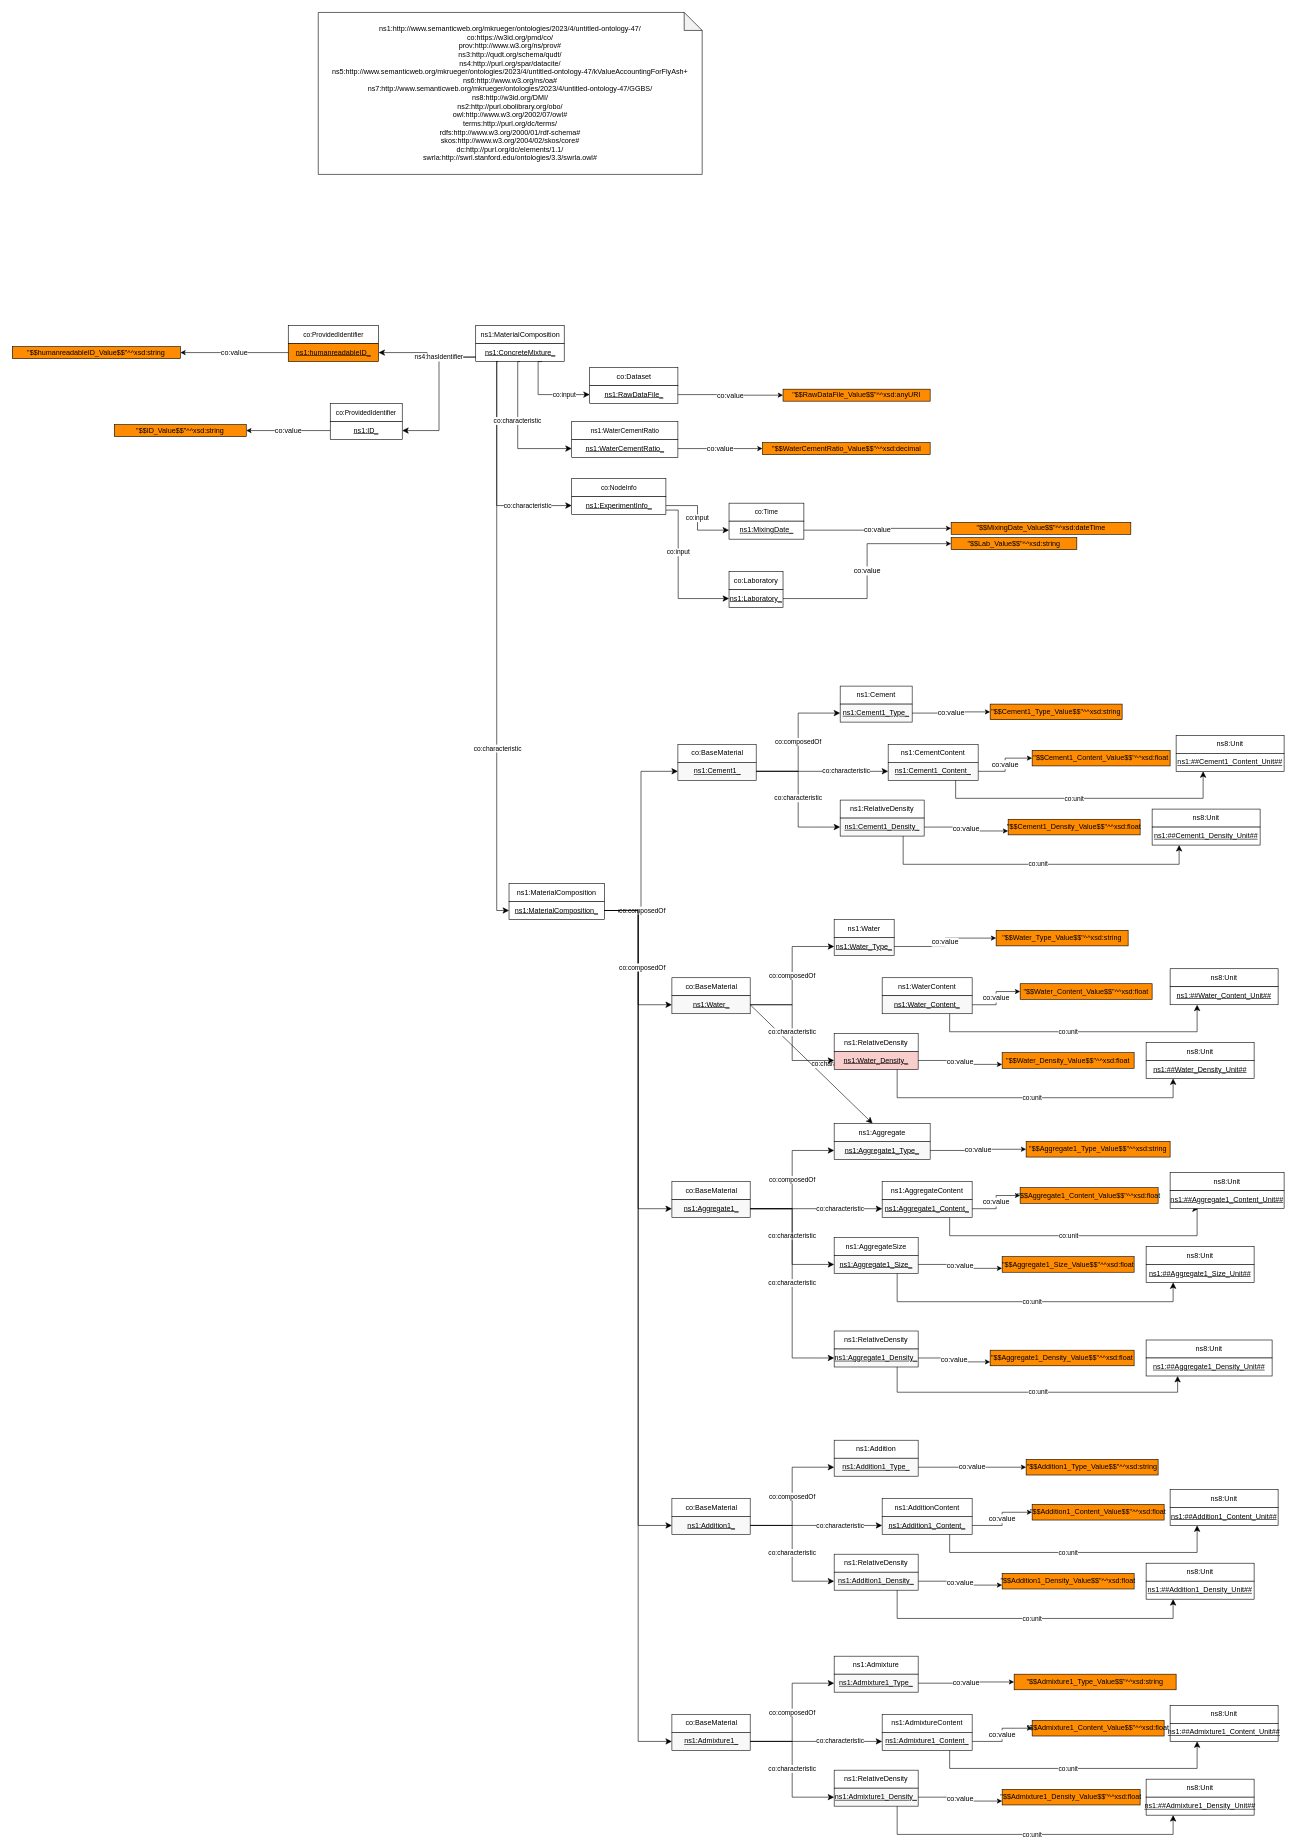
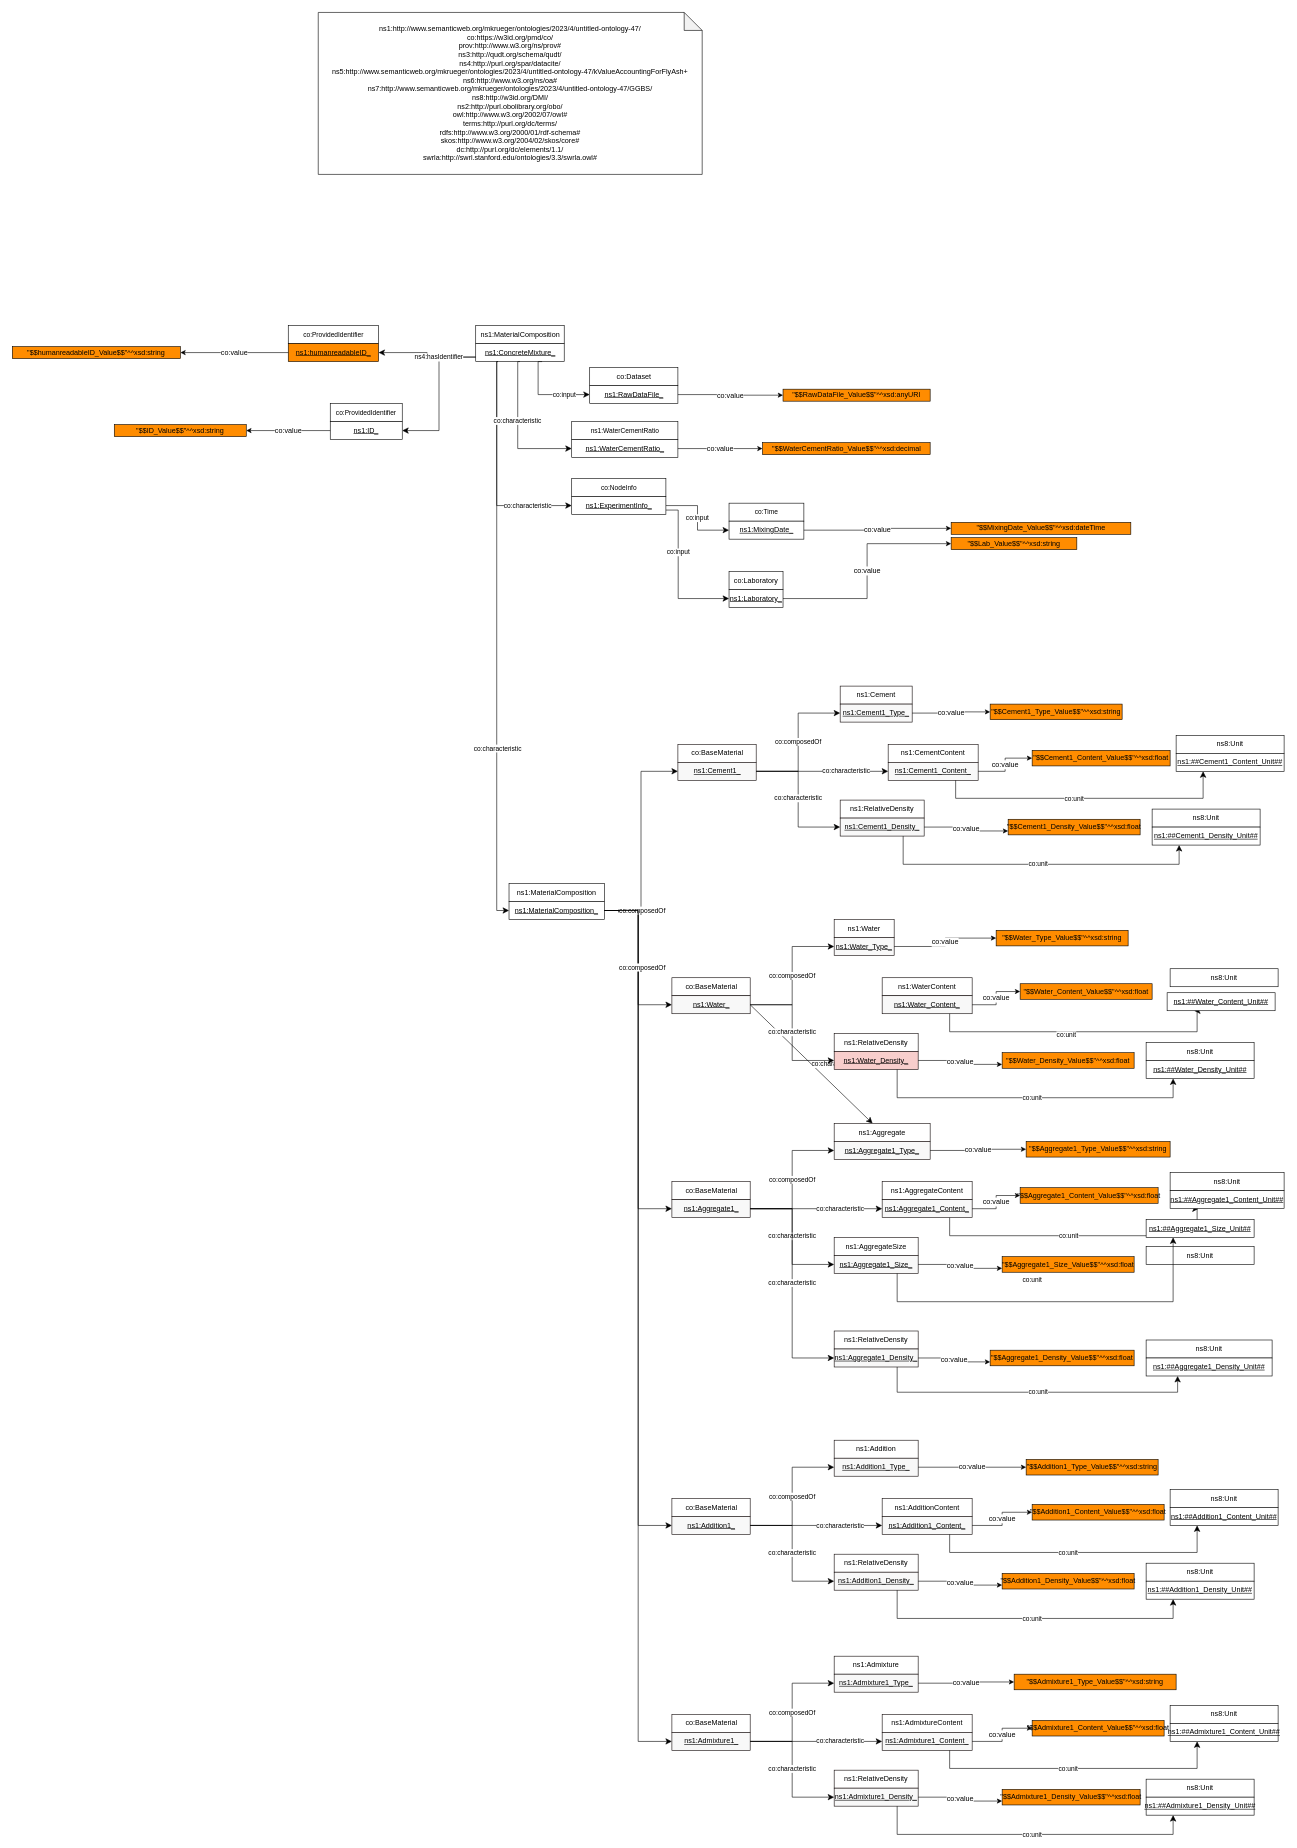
(1224, 996) -> (1221, 1002)
(1200, 1274) -> (1200, 1229)
